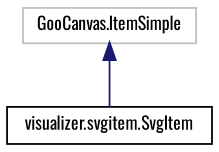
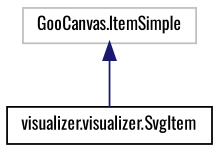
(110, 125) -> (110, 125)
